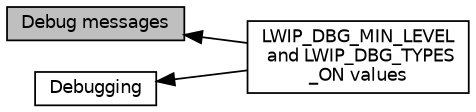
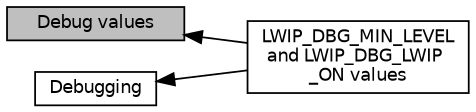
(96, 24) -> (96, 24)
(358, 57) -> (358, 57)
